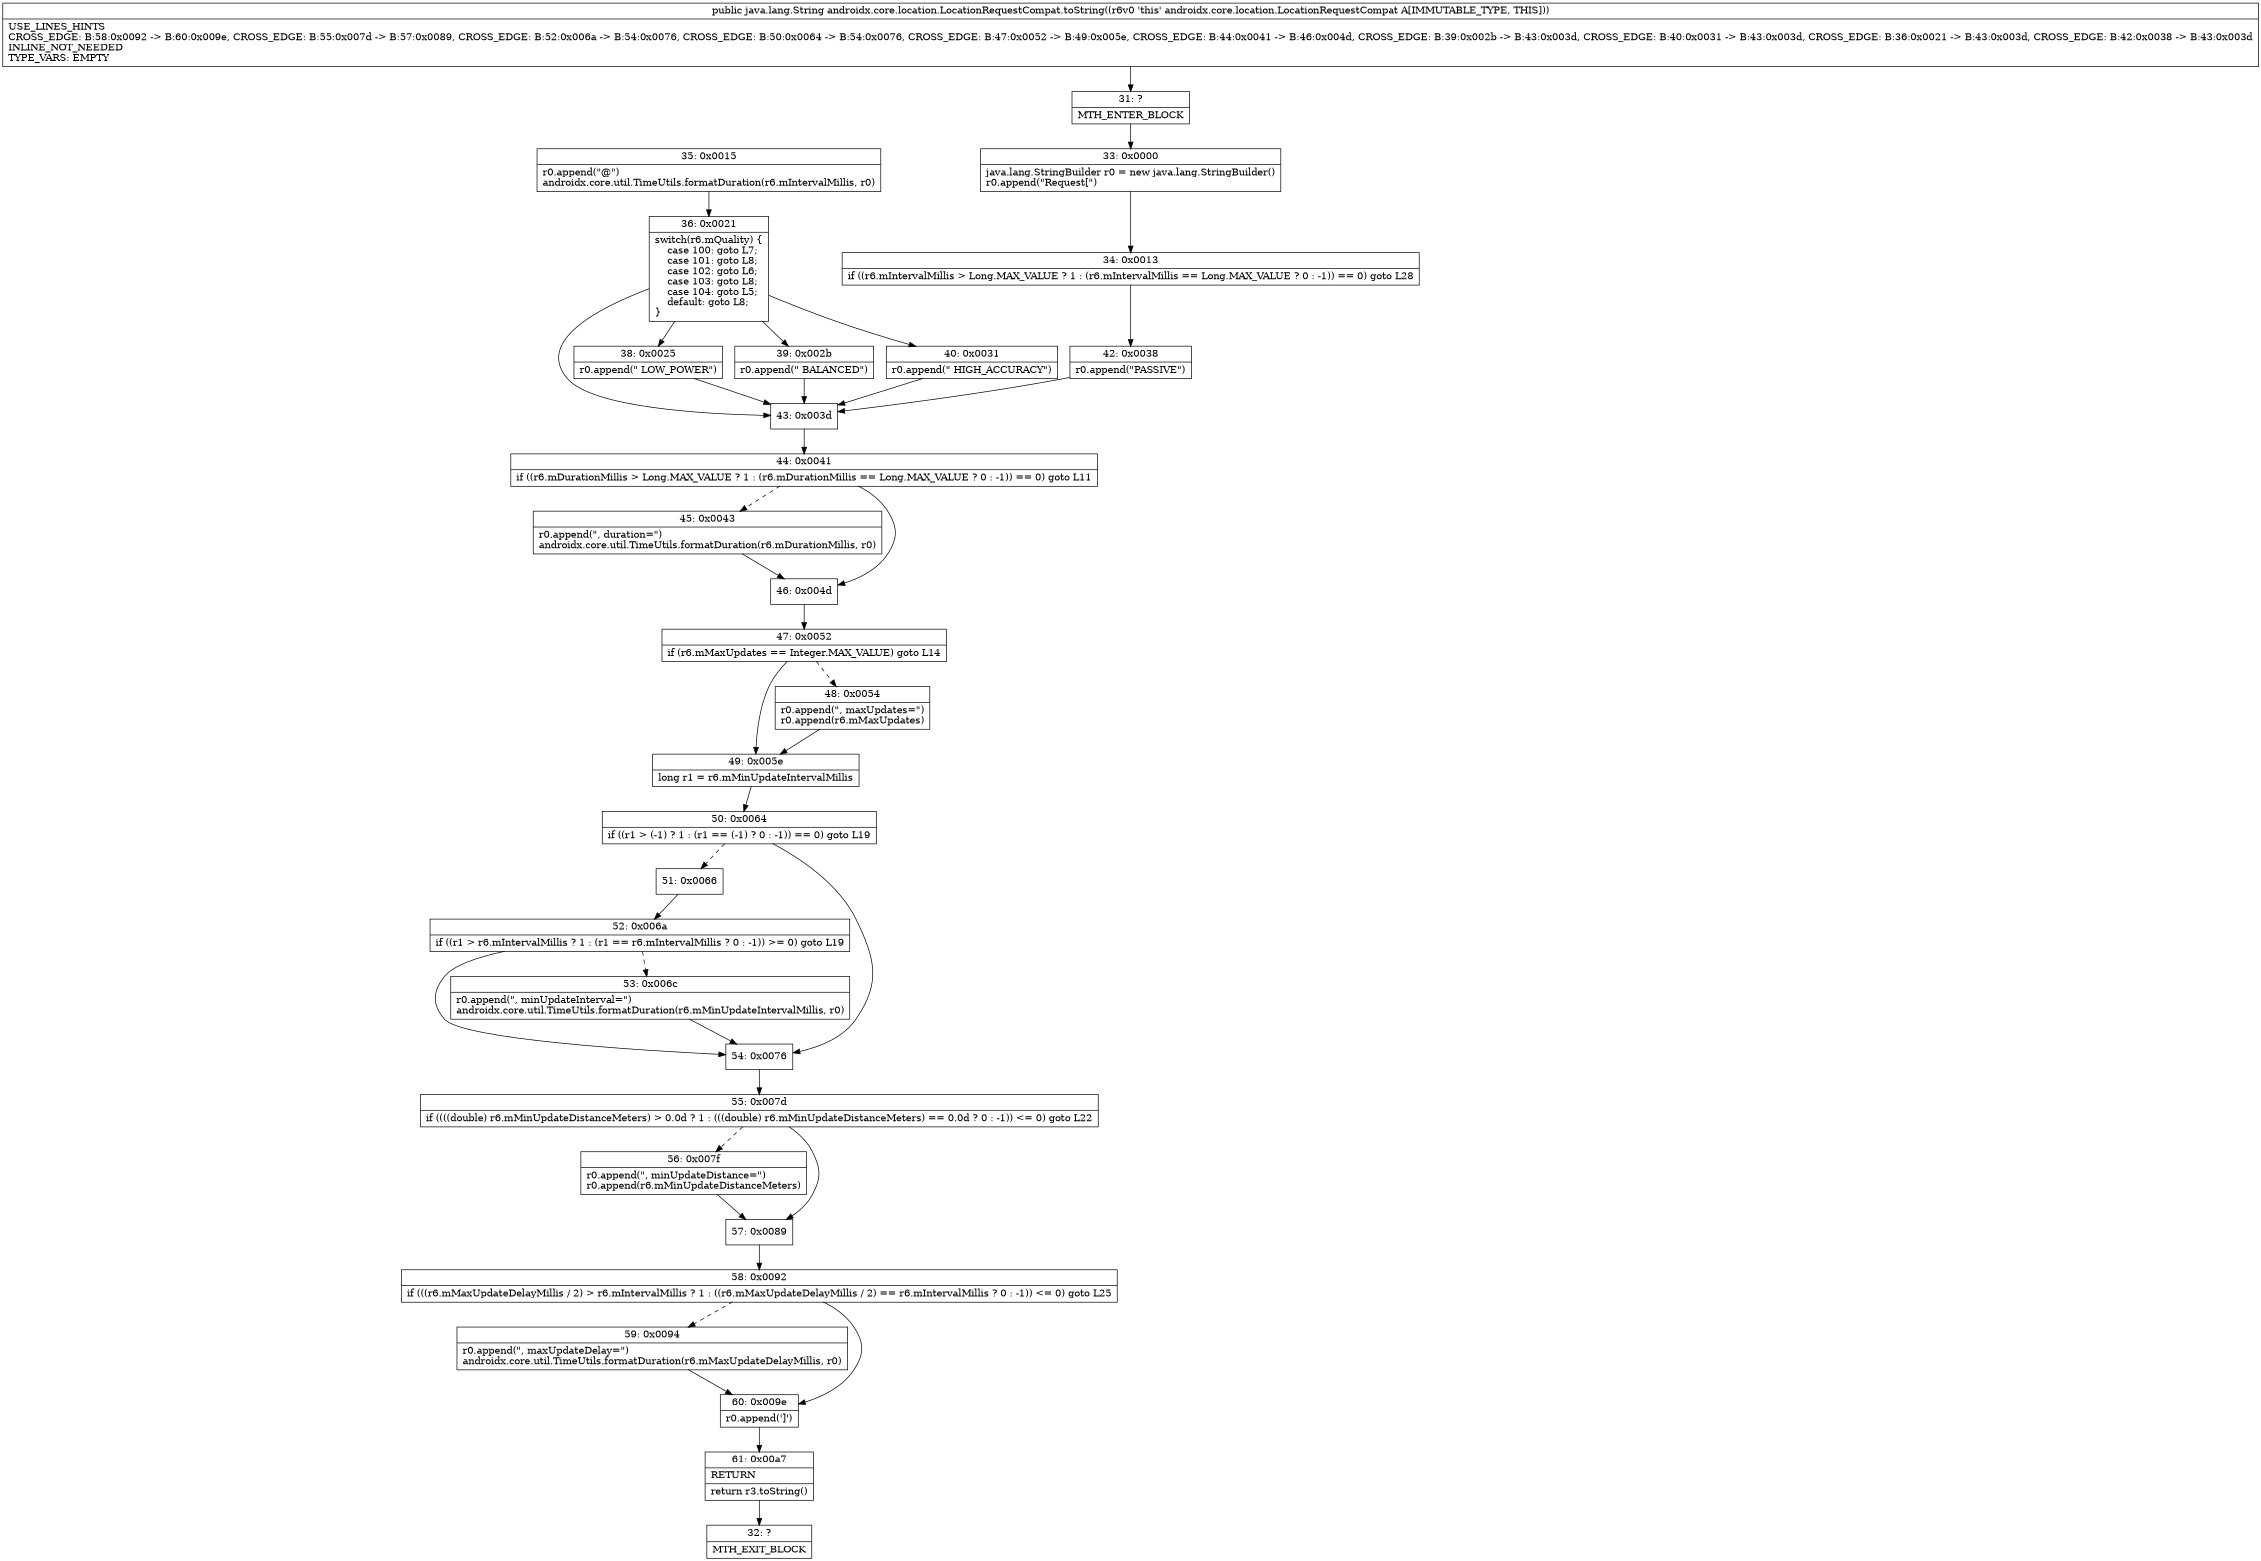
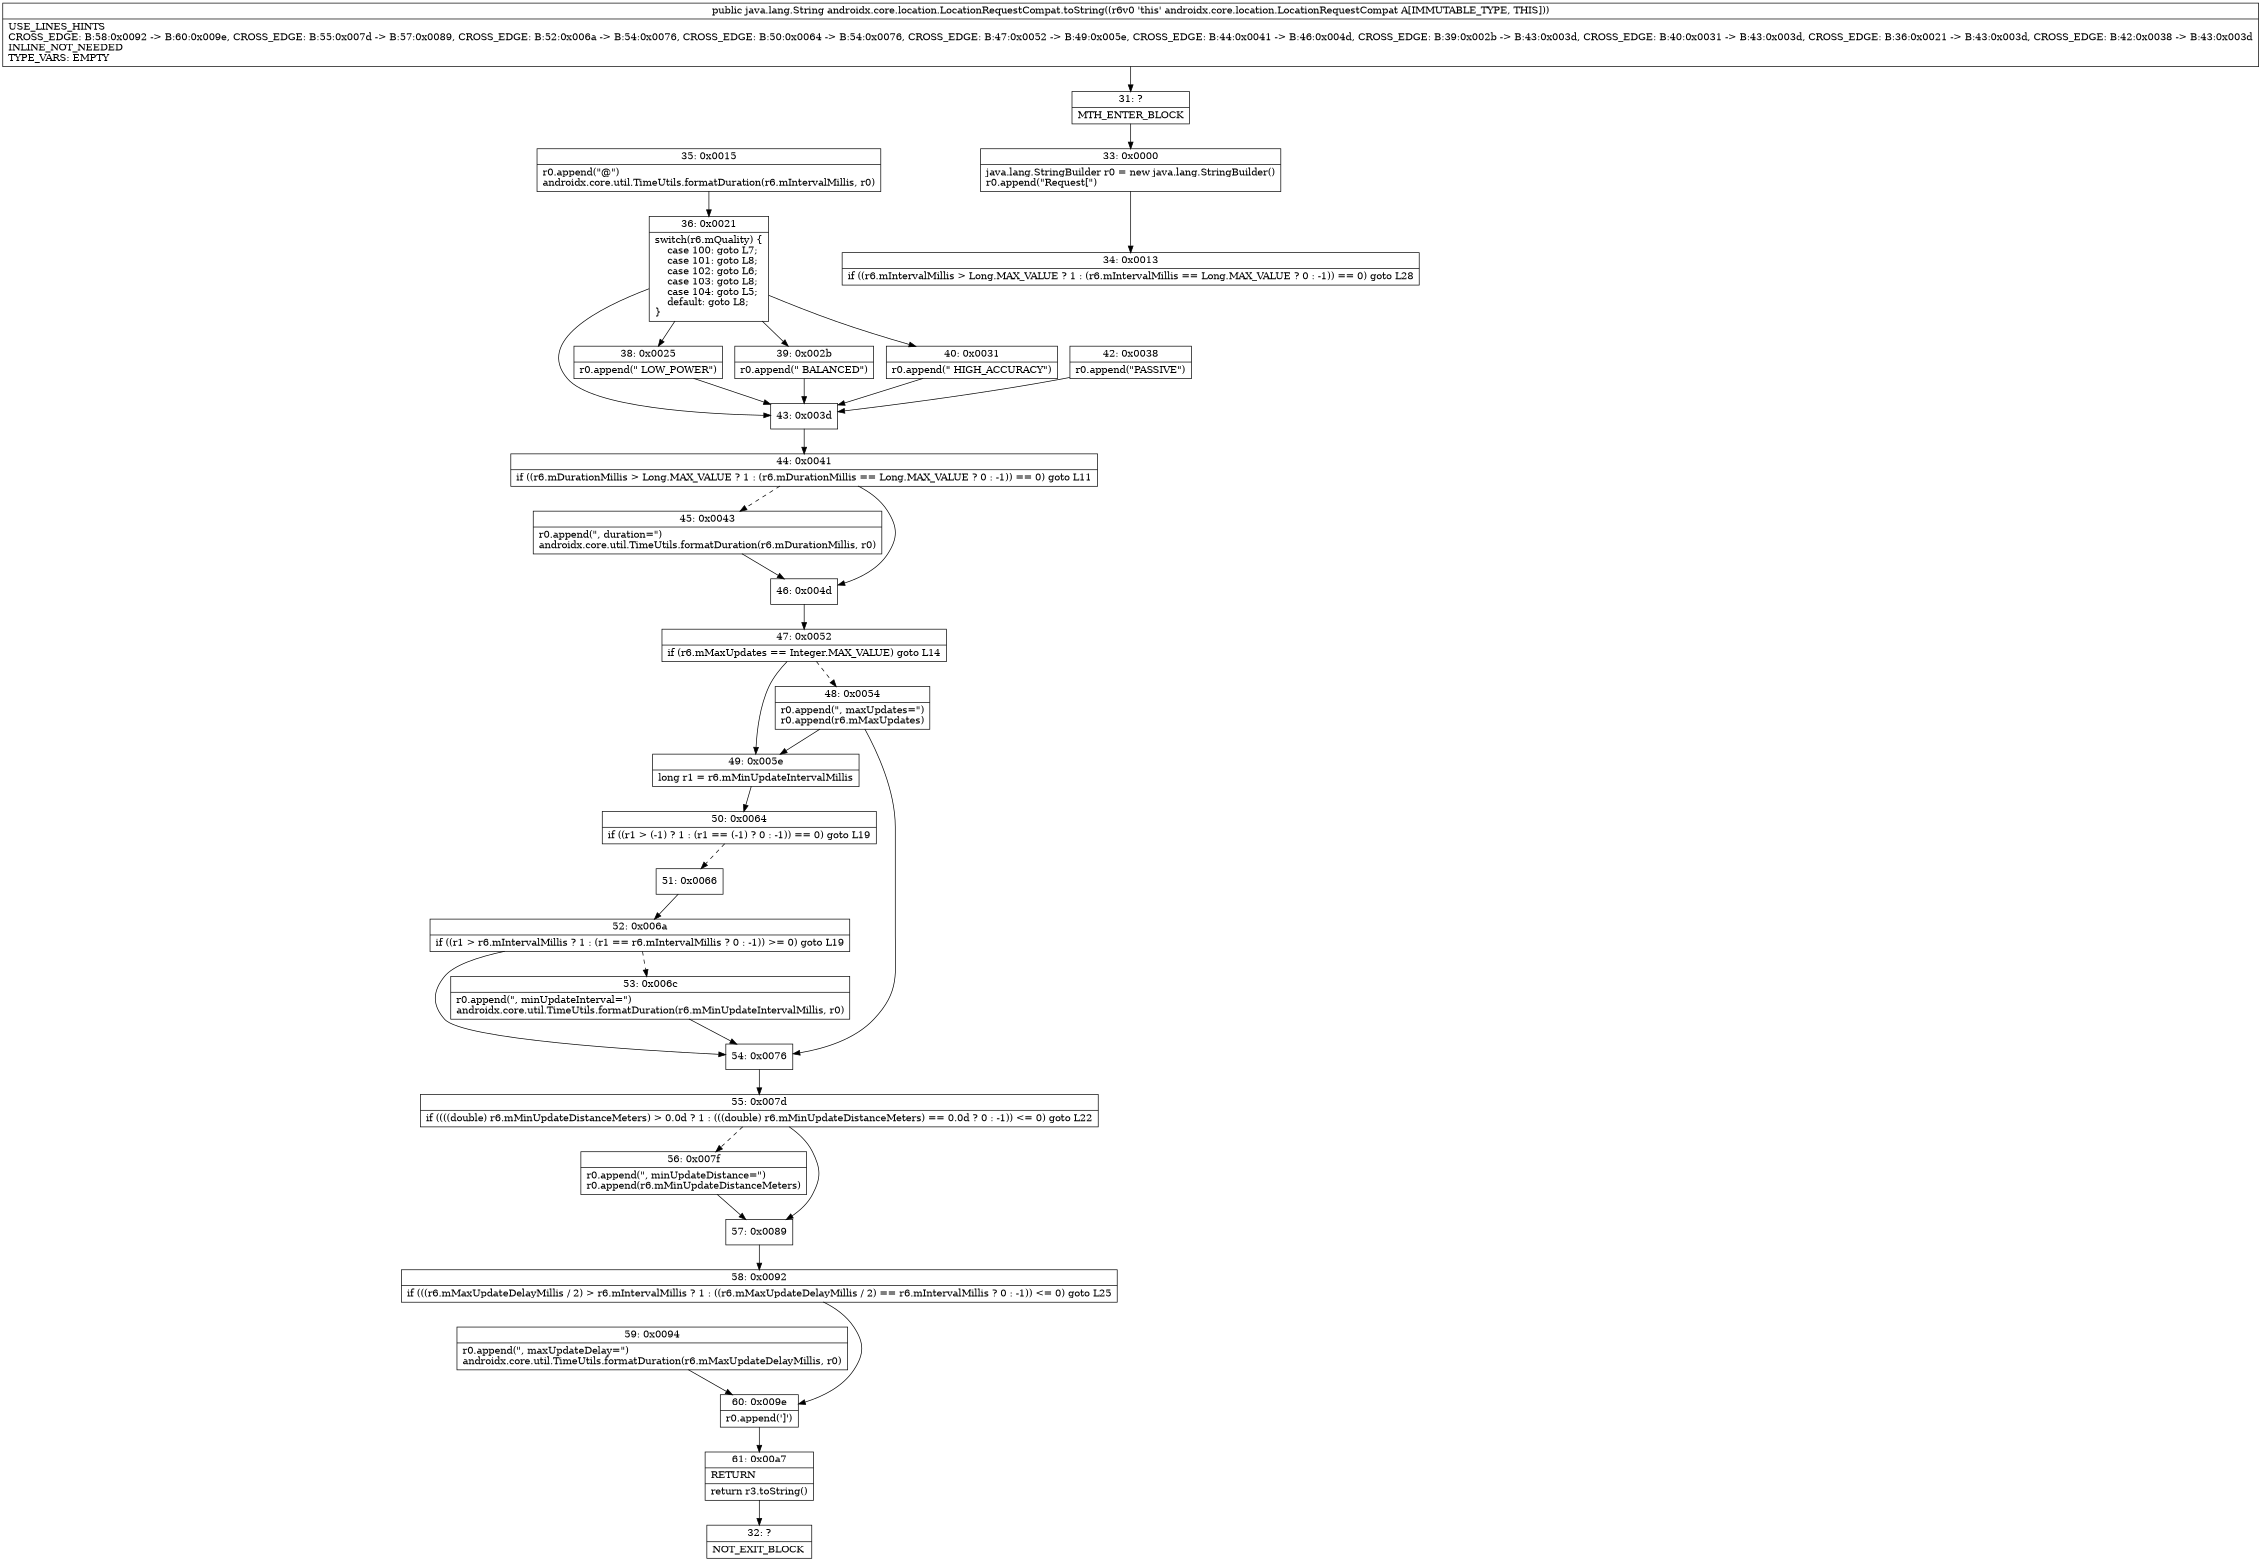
(1131, 312) -> none
(868, 946) -> (895, 915)
(713, 1313) -> none
(759, 1550) -> (758, 1550)
